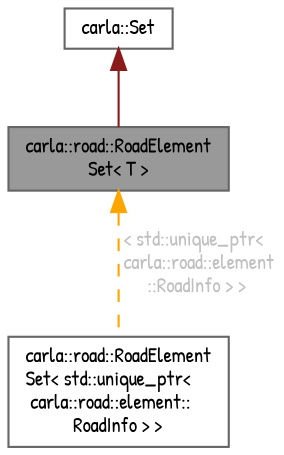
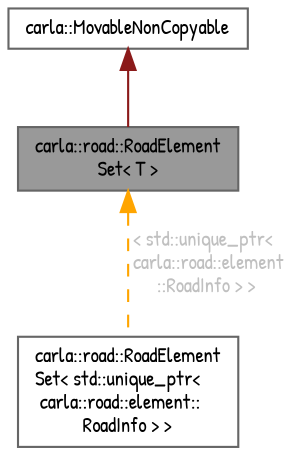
(119, 29) -> (128, 29)
